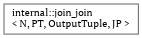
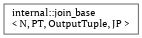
(71, 19) -> (71, 19)
